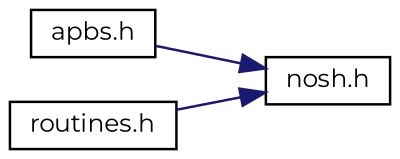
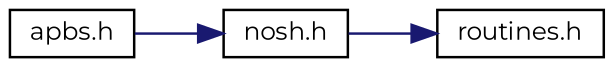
(209, 103) -> (380, 34)
